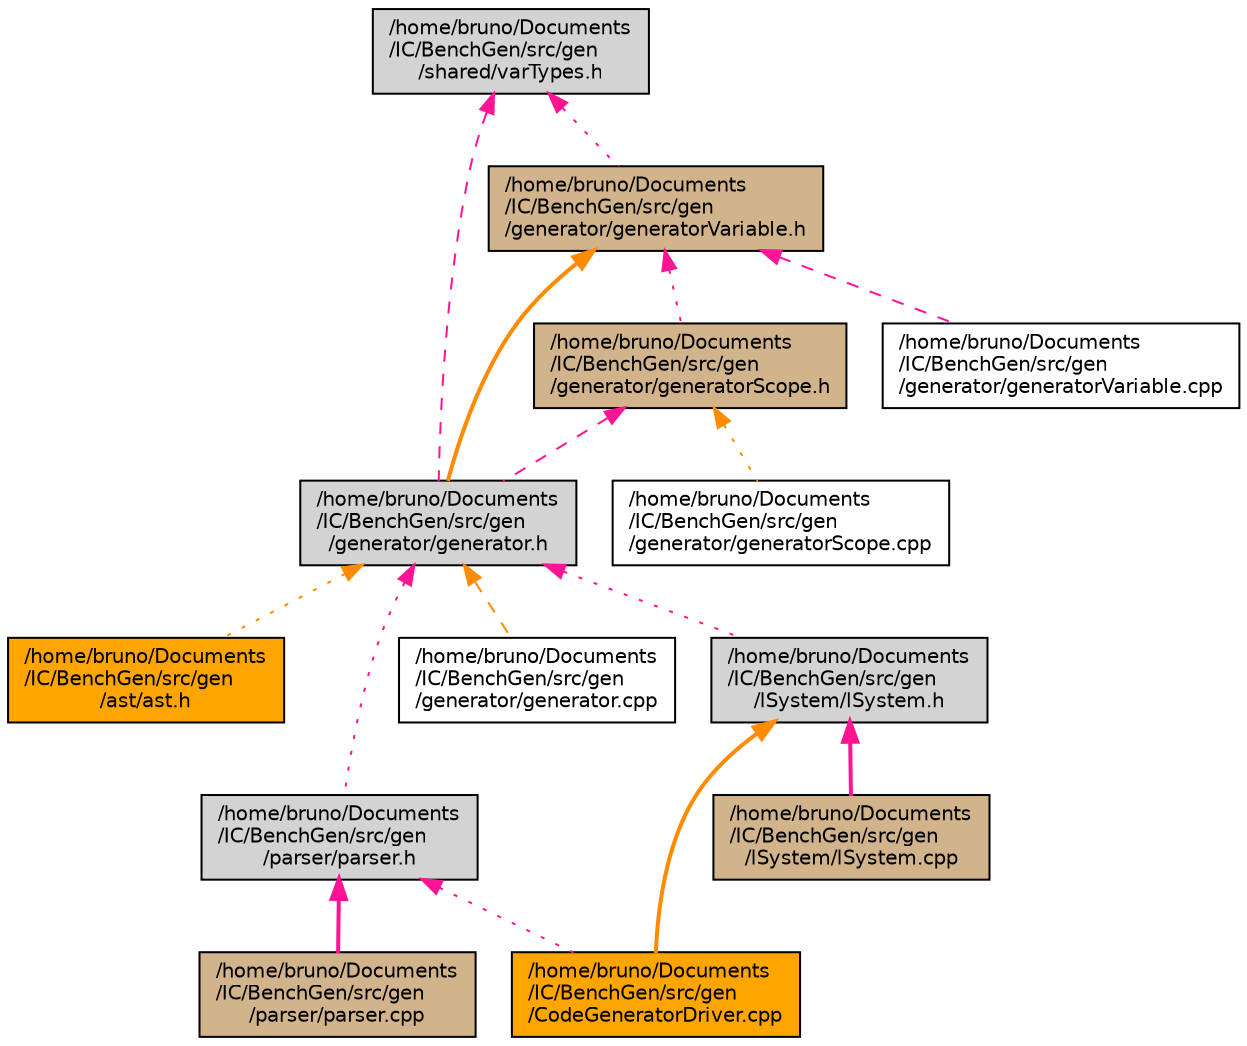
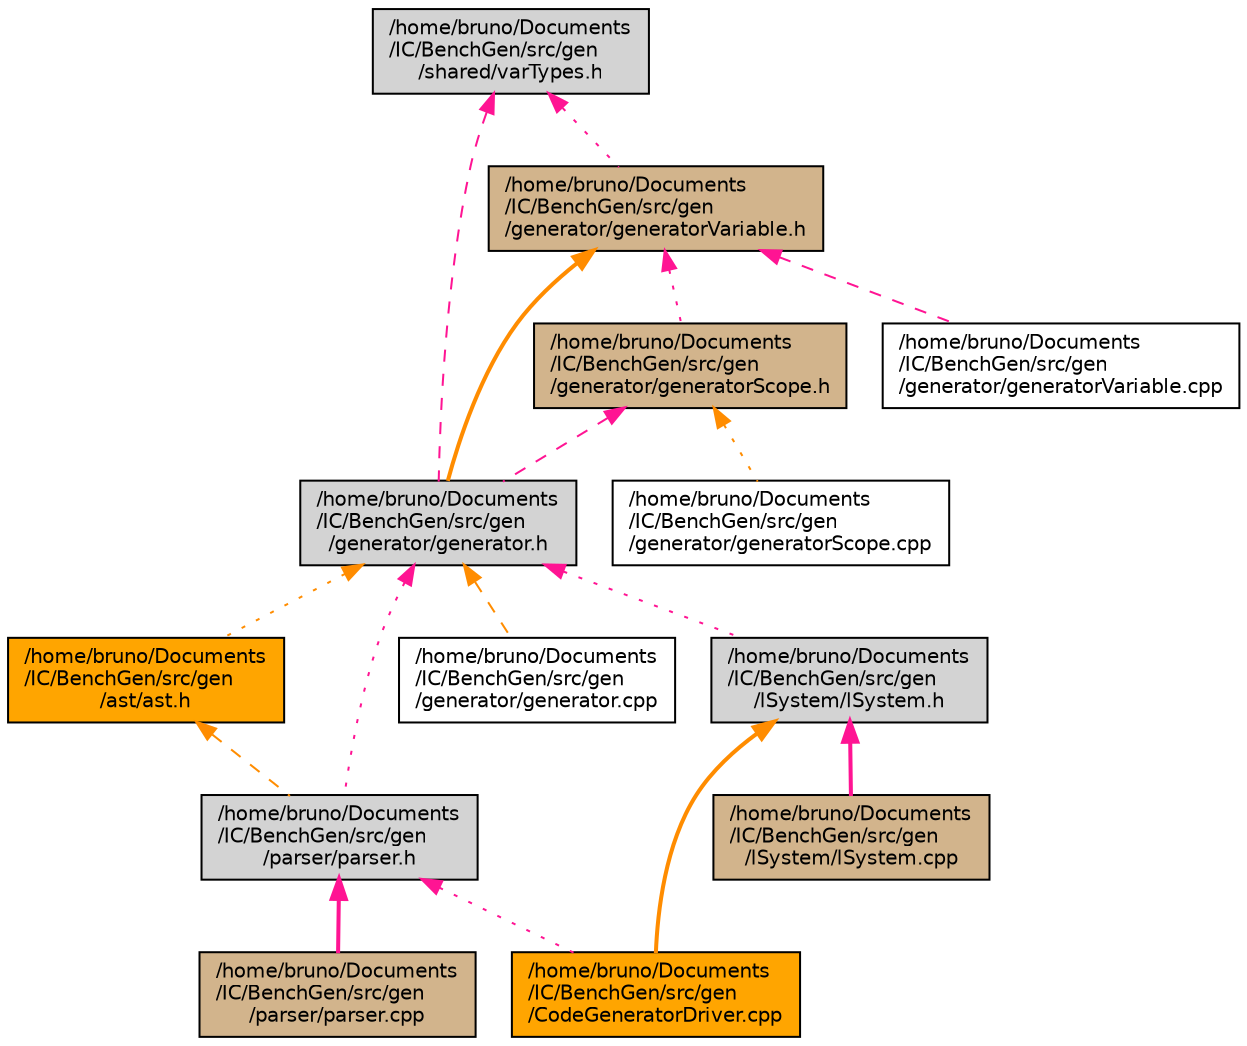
none -> (251, 765)
